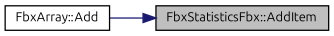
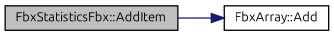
(126, 18) -> (195, 18)
